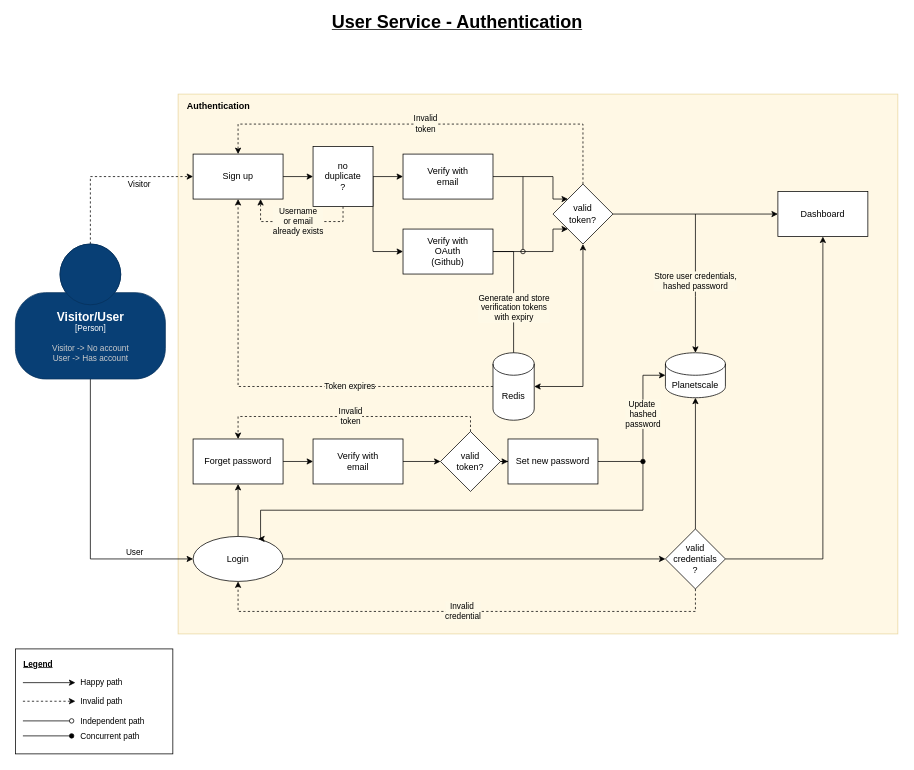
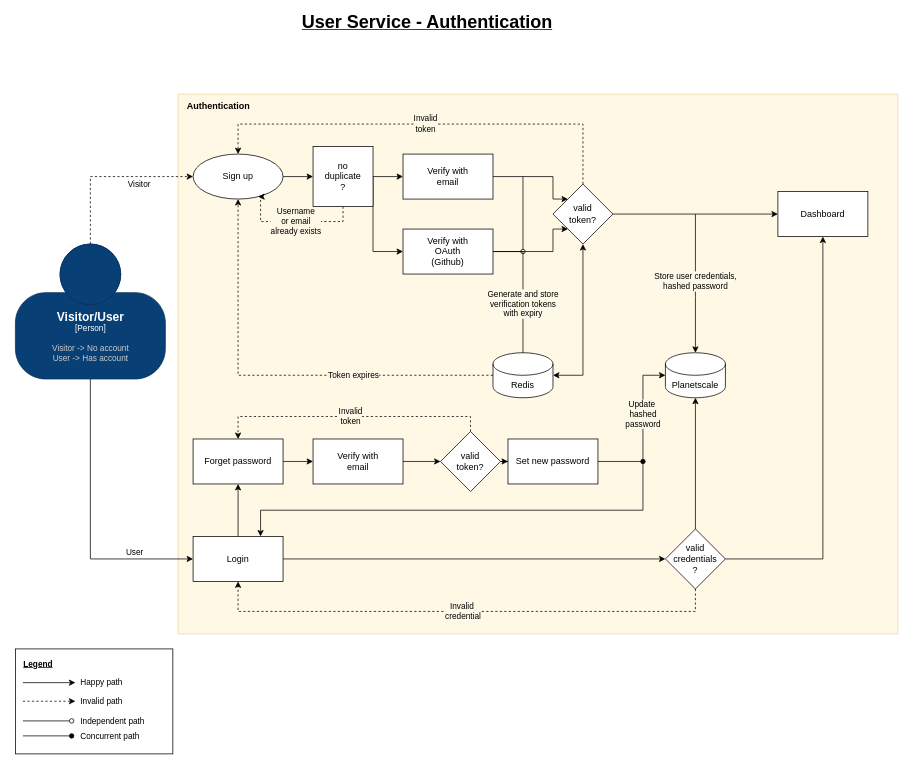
(457, 23) -> (427, 23)
(238, 177) -> (238, 177)
(514, 387) -> (523, 375)
(238, 559) -> (238, 559)
